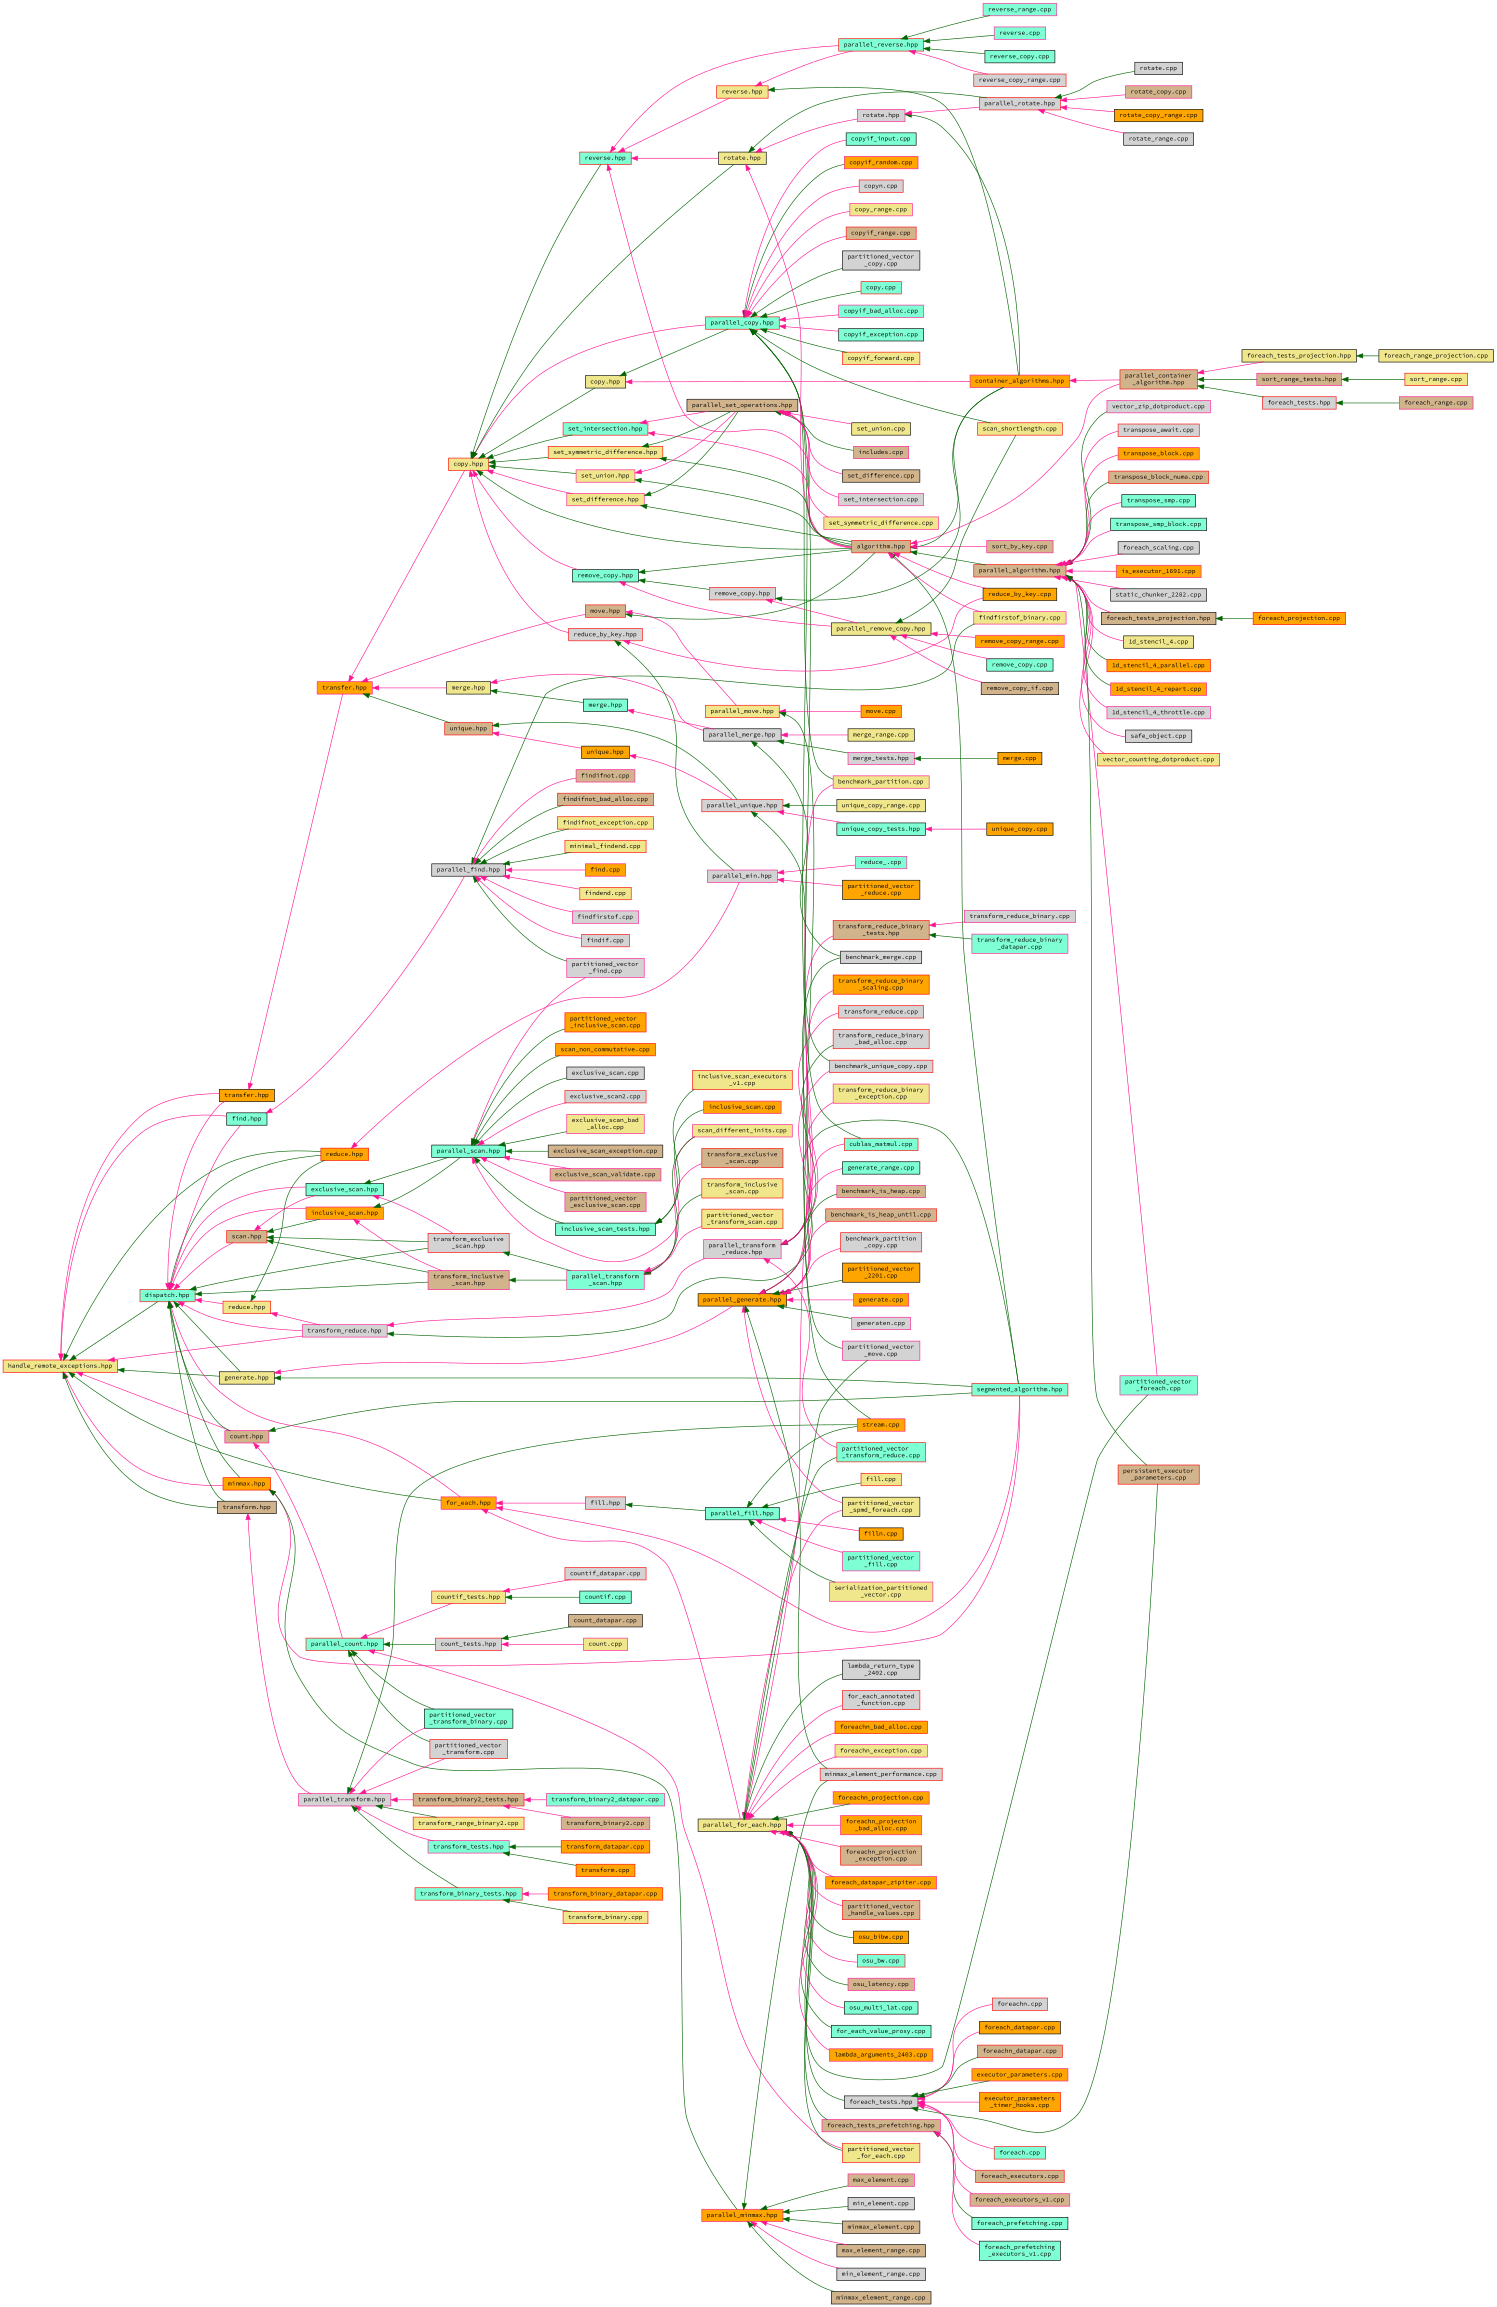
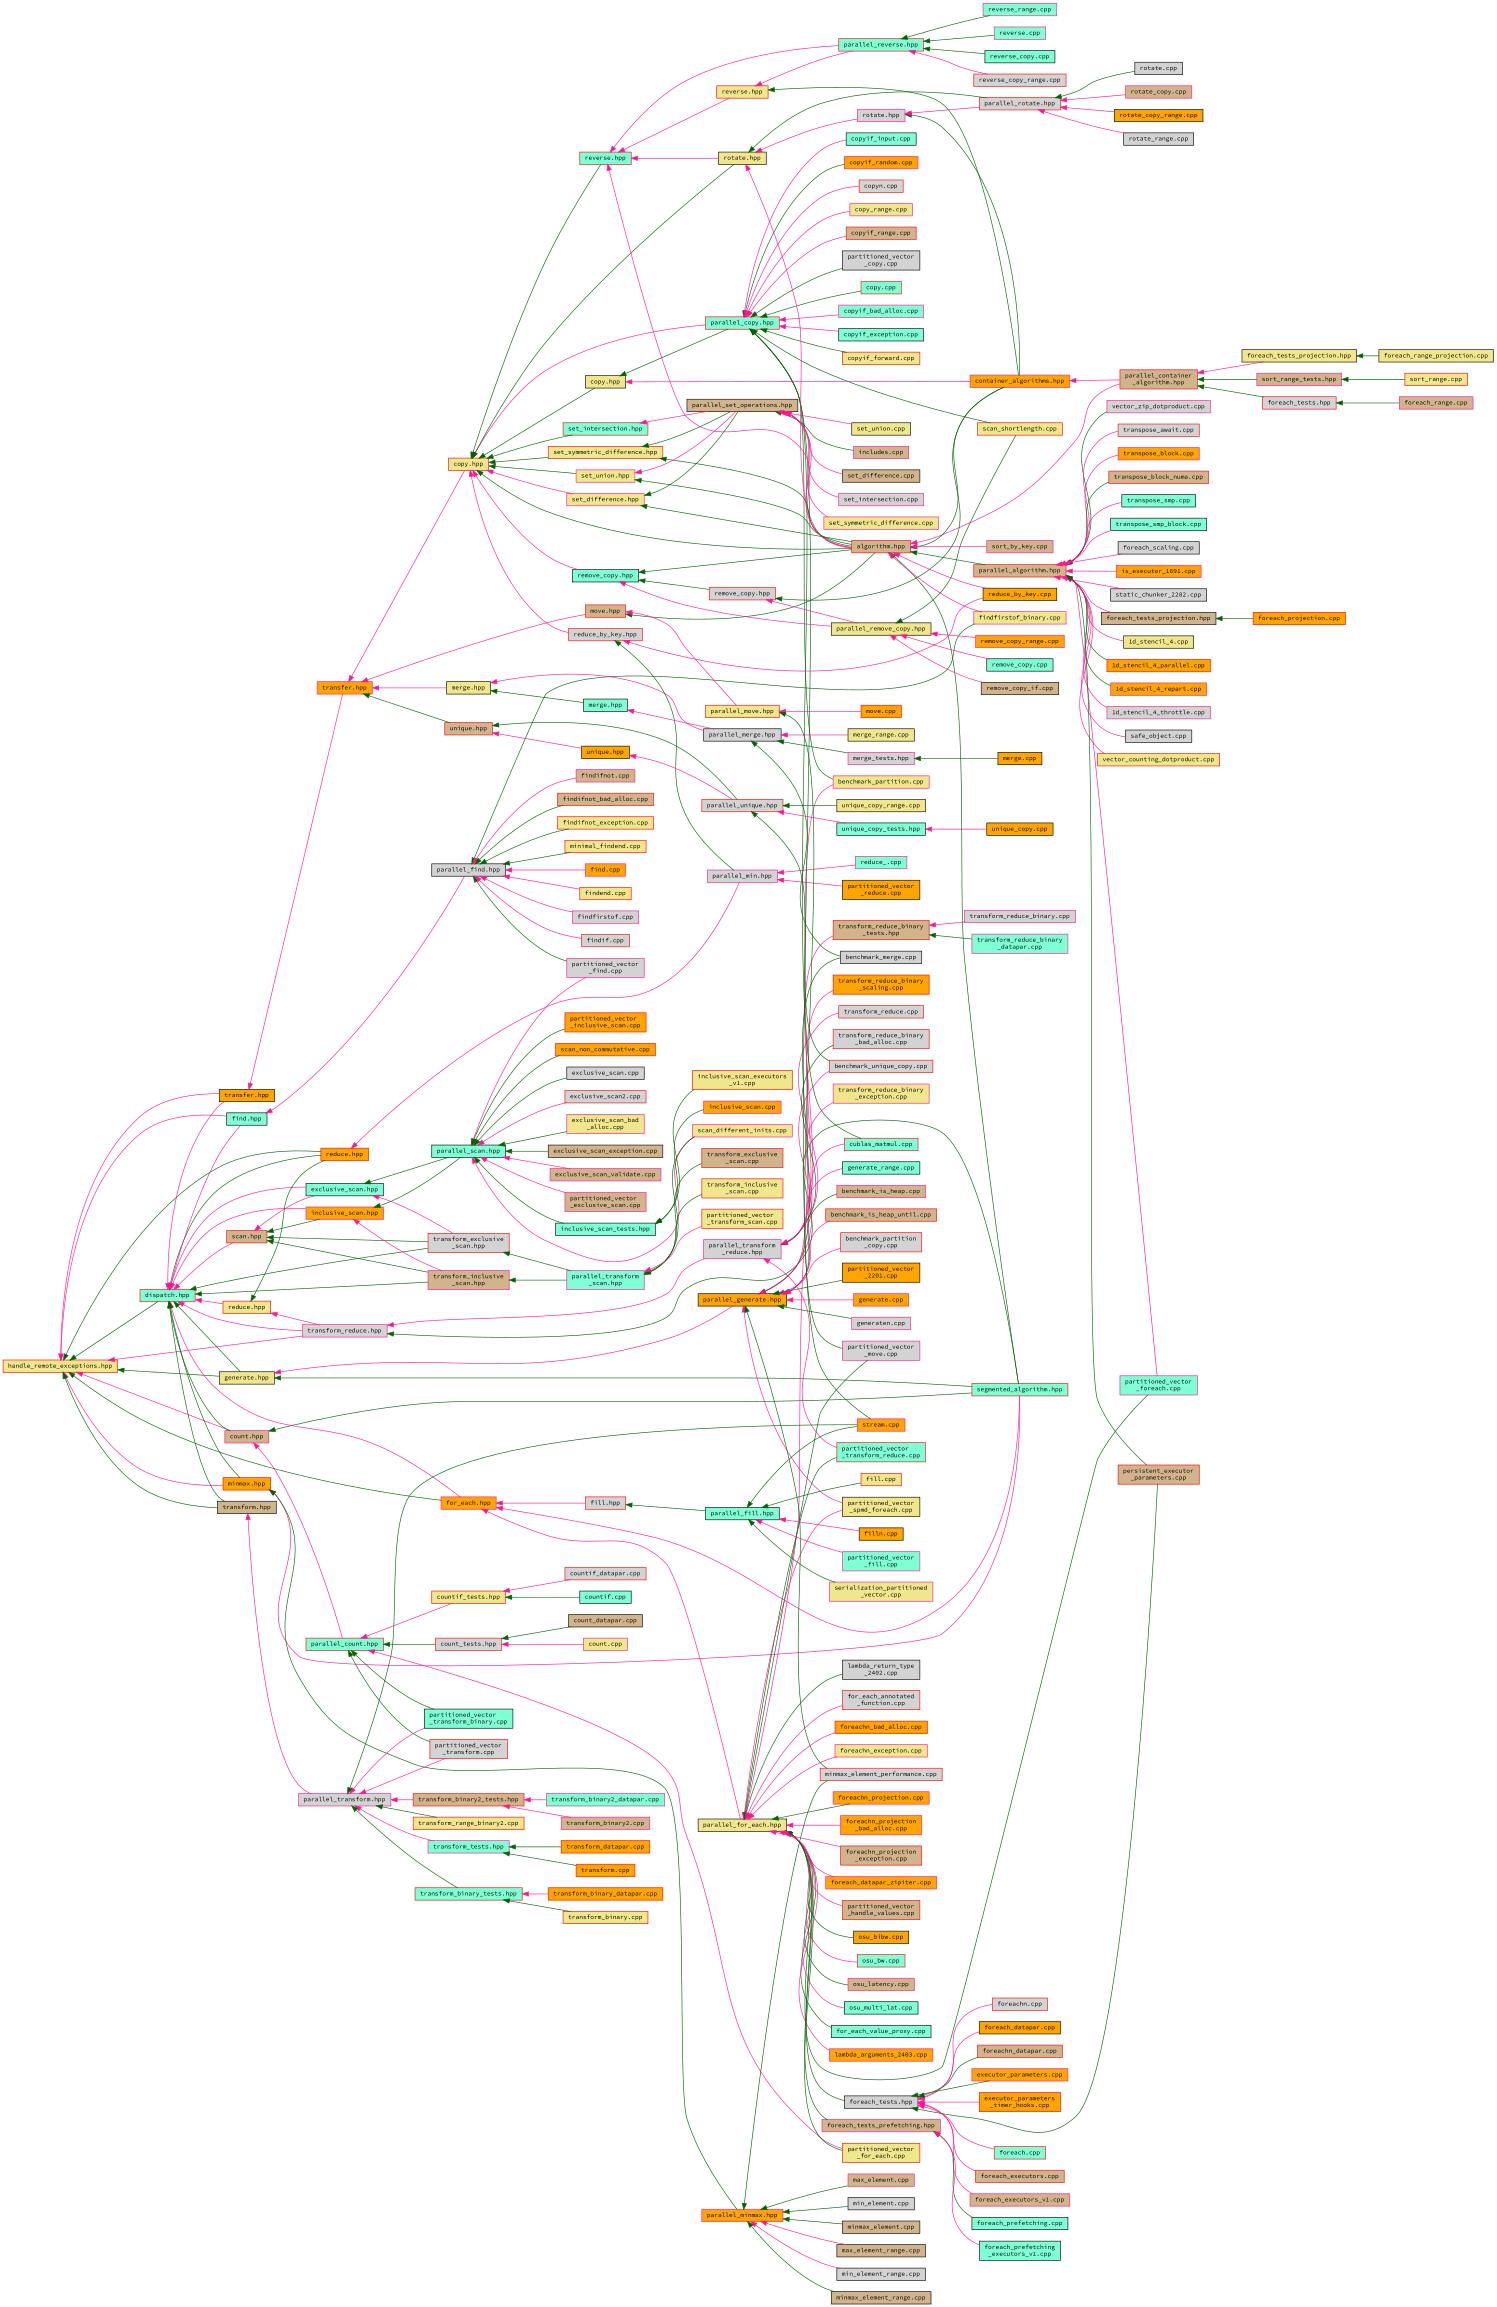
(779, 459) -> (807, 490)
(676, 1217) -> (676, 1217)
